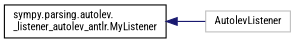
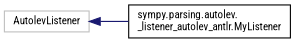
(191, 21) -> (114, 21)
